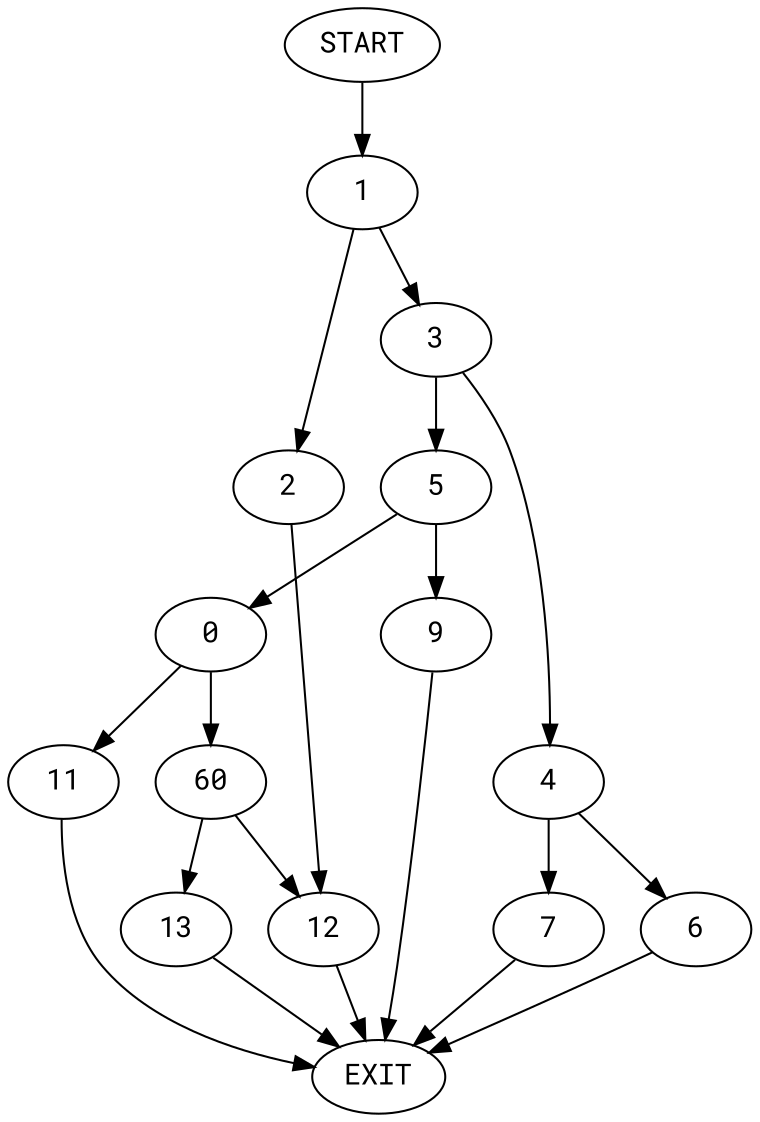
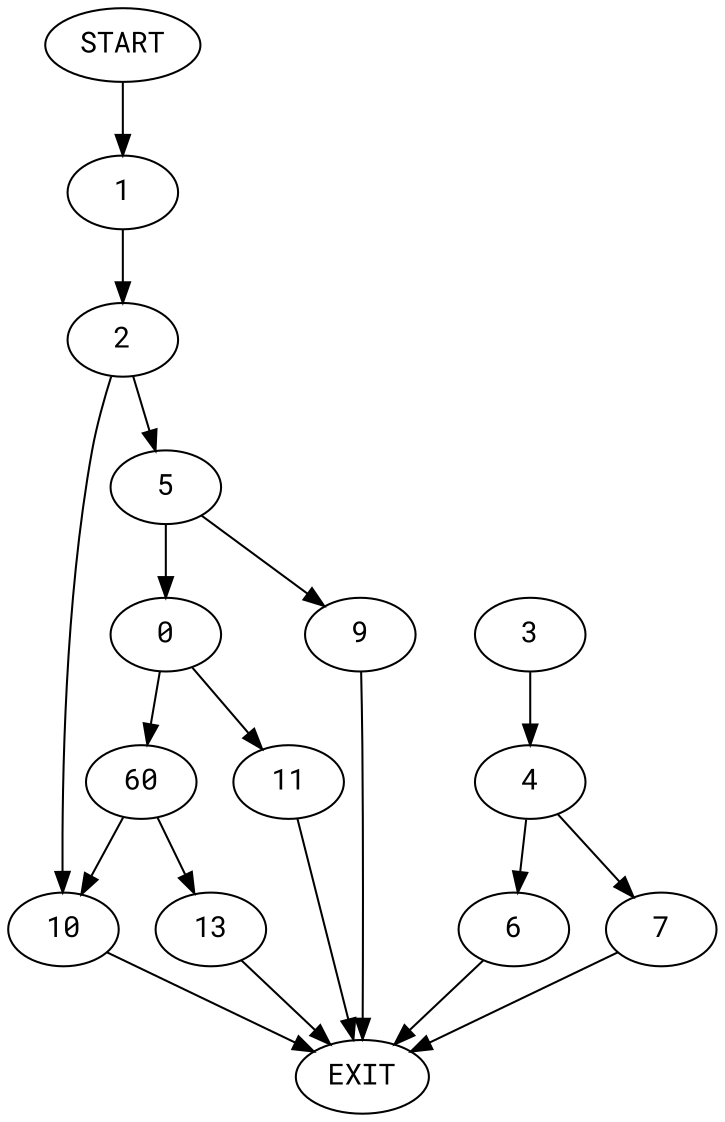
(394, 257) -> none
(436, 403) -> (141, 404)
(323, 929) -> (63, 929)
